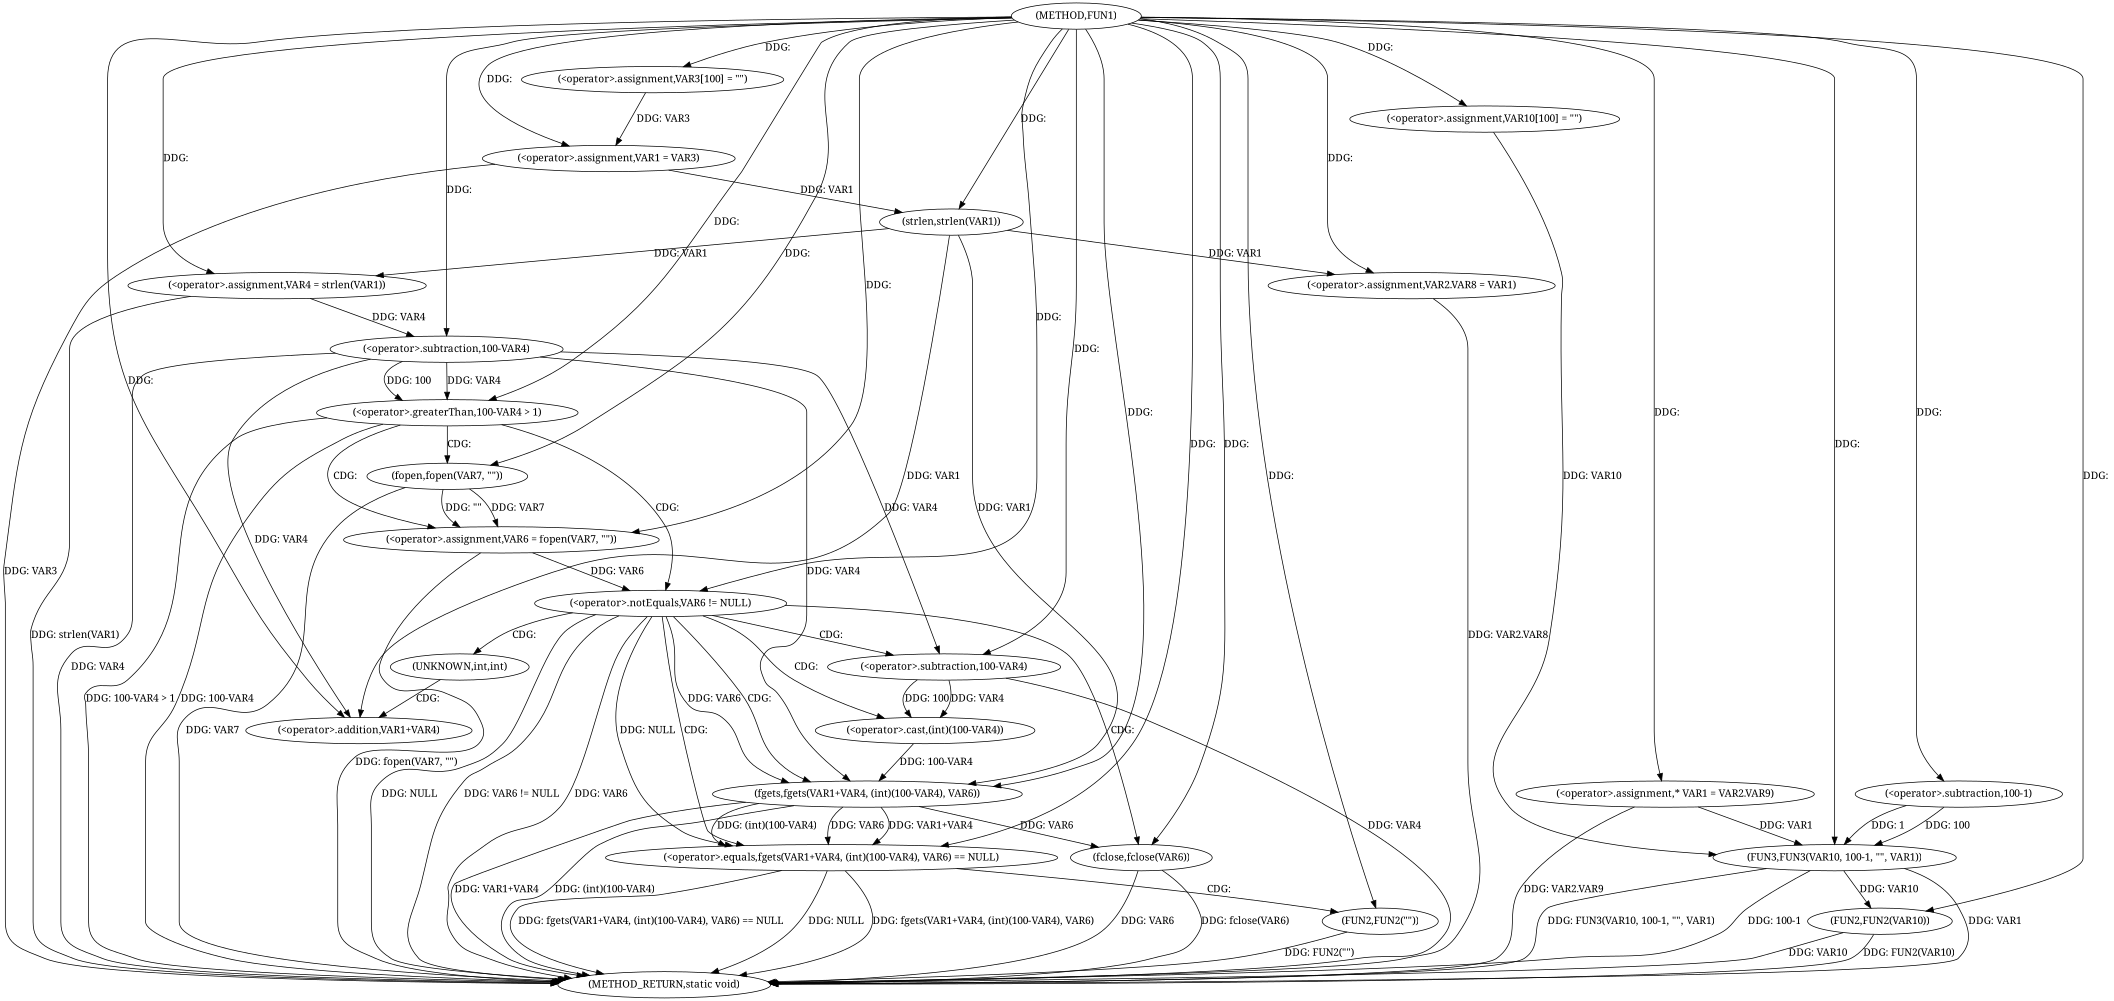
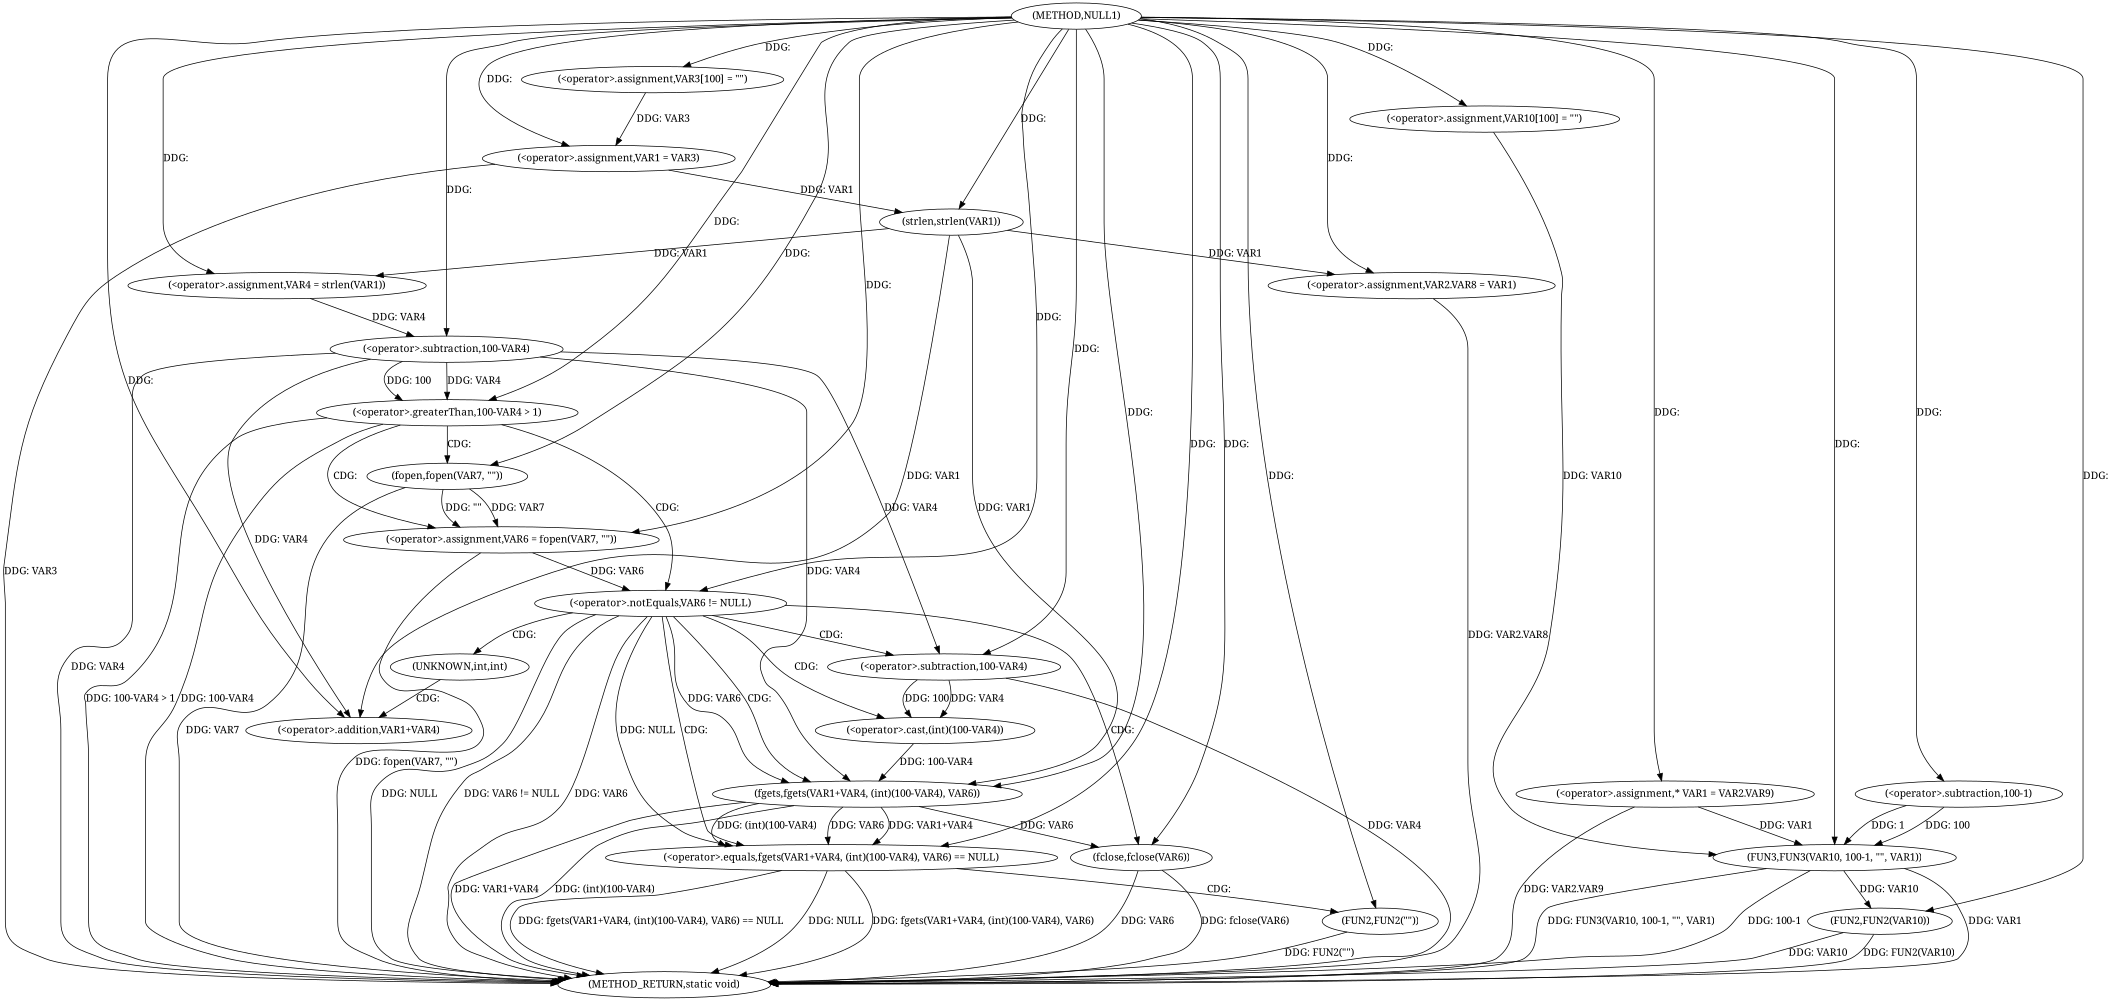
(1076, 16) -> (1076, 16)
(33, 830) -> none
